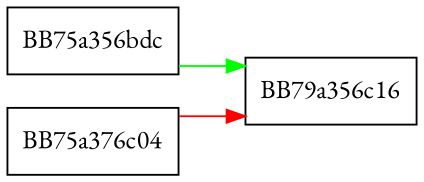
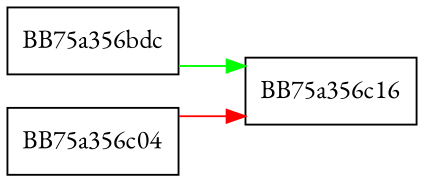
(331, 91) -> (331, 91)
(93, 141) -> (93, 141)
